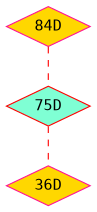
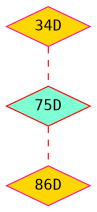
(48, 27) -> (48, 27)
(48, 186) -> (48, 186)
